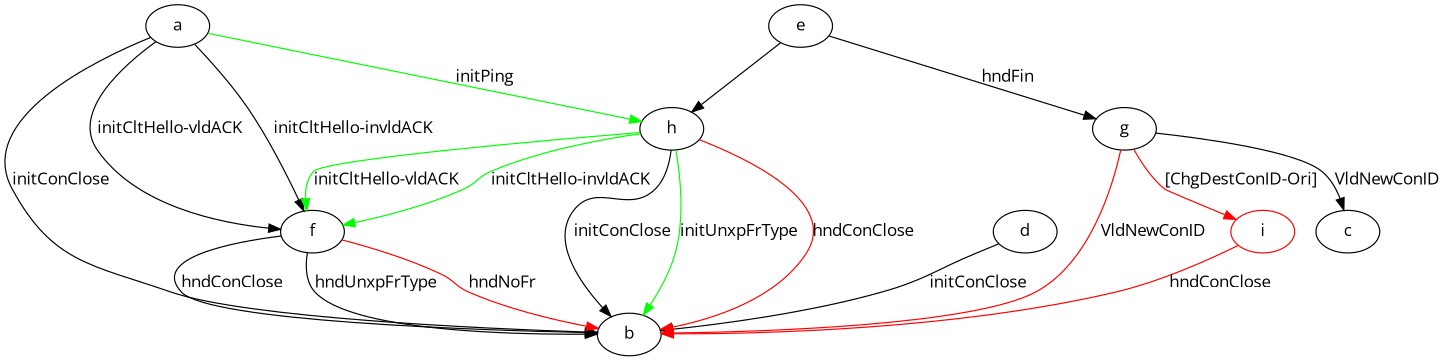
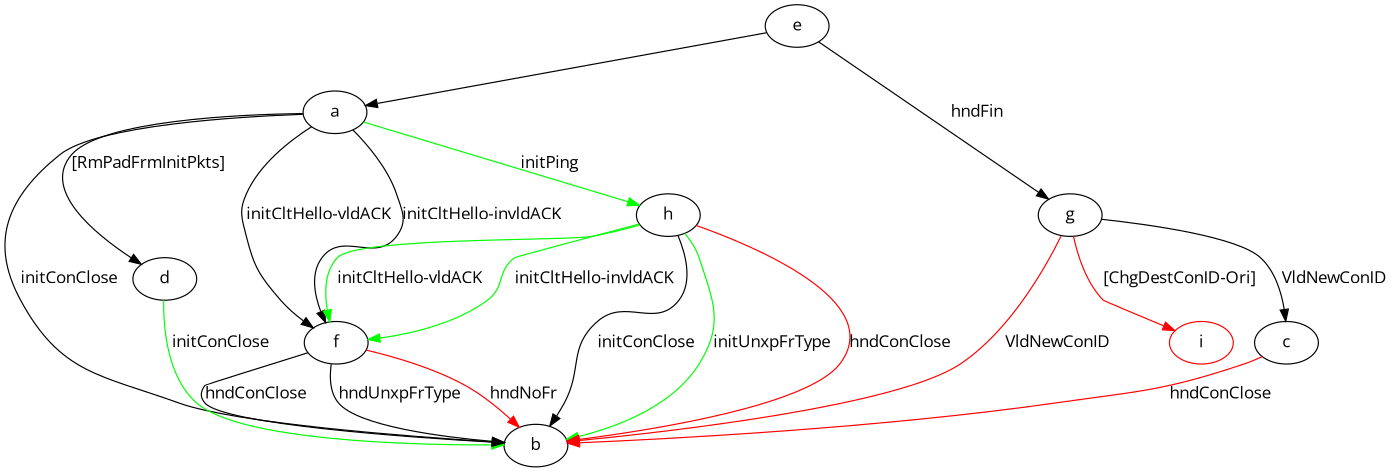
(741, 74) -> (572, 68)
none -> (70, 158)
(840, 303) -> (286, 433)
(990, 315) -> (924, 419)
